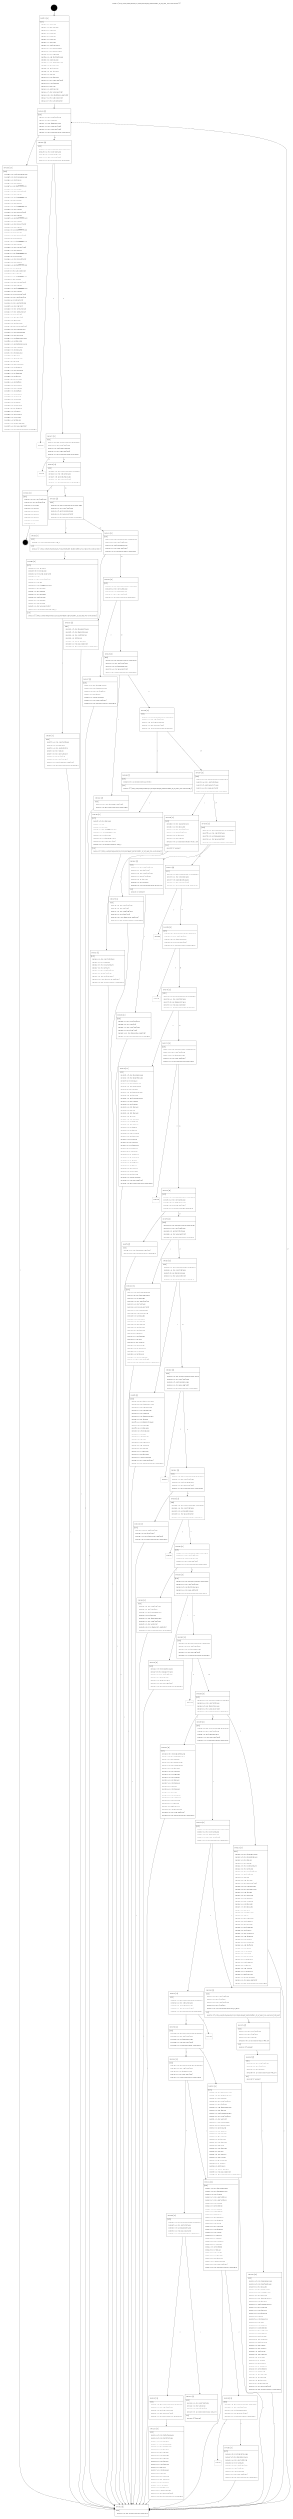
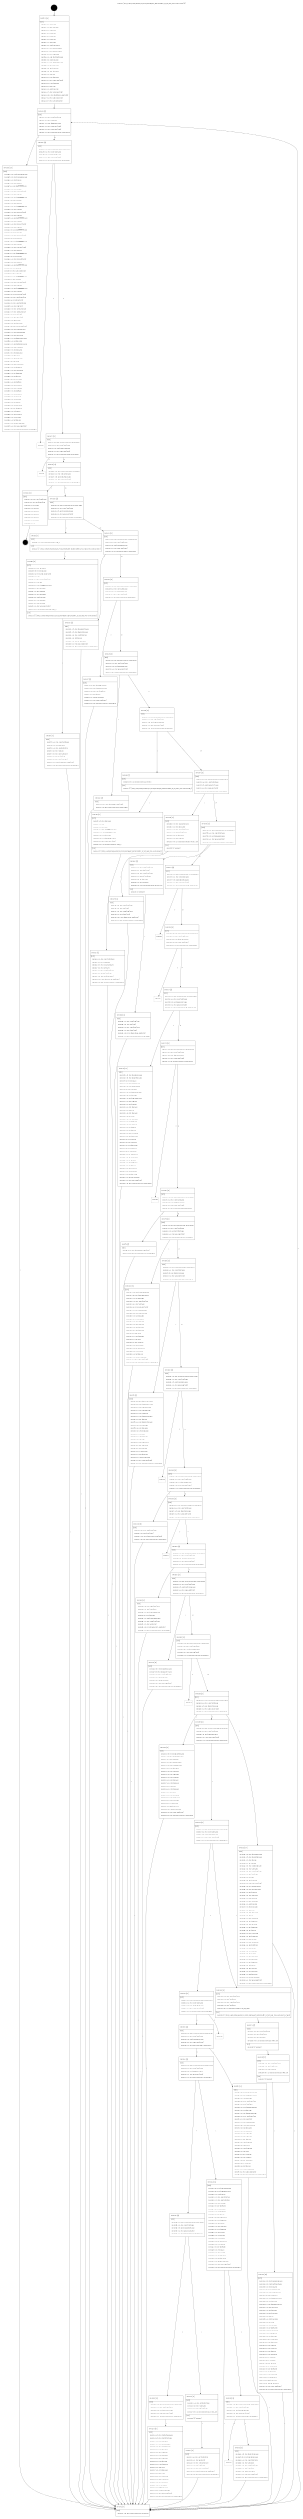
none -> (202, 2463)
